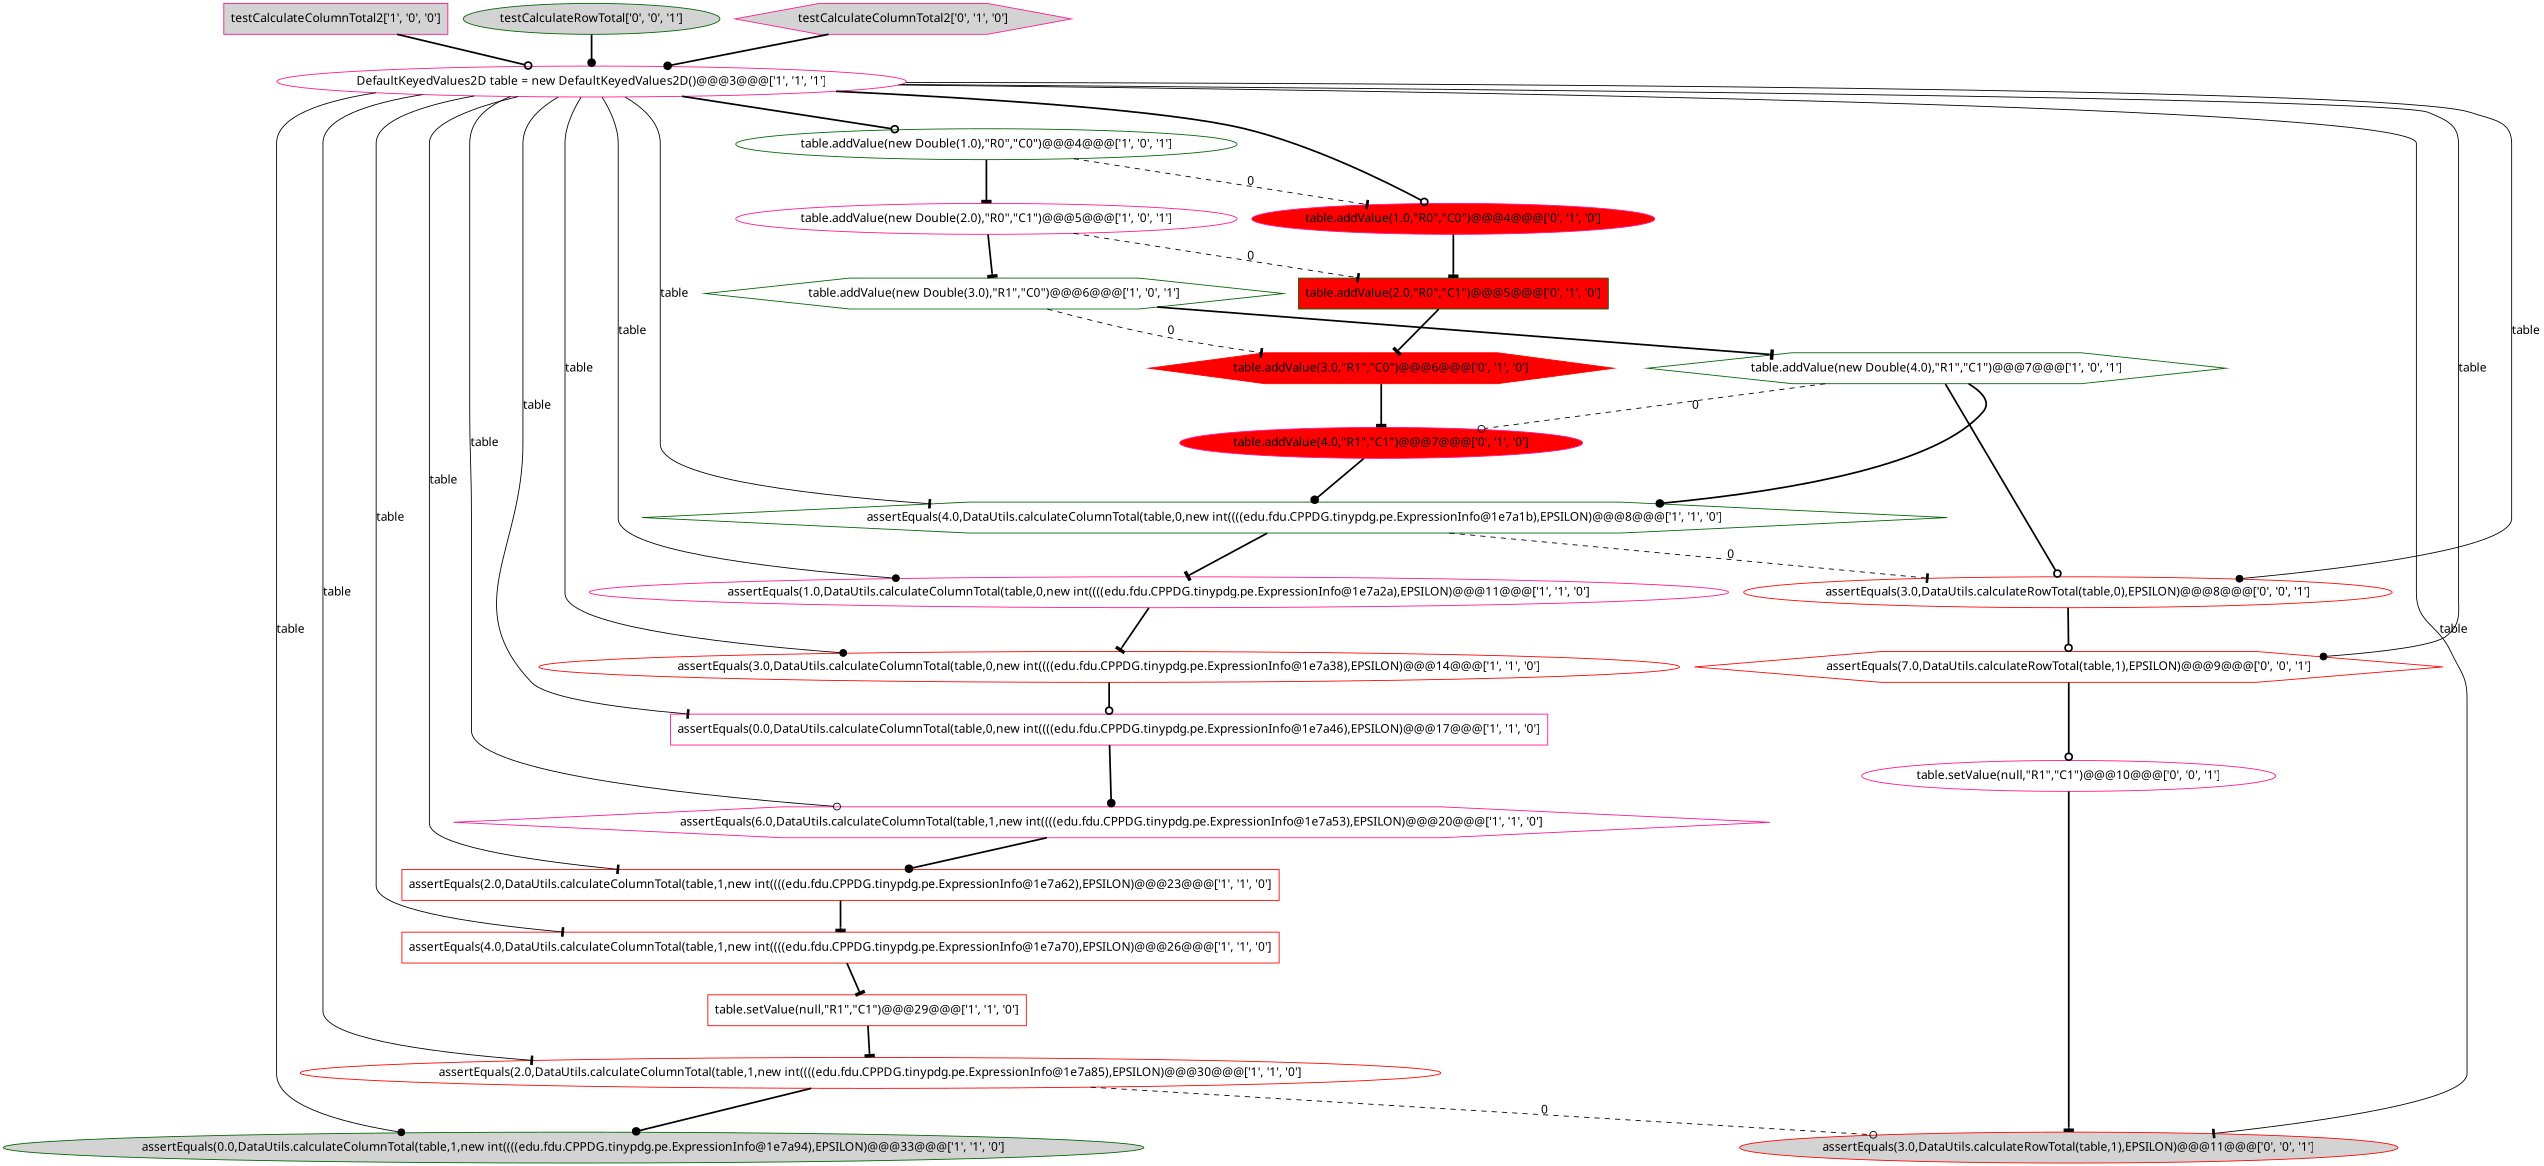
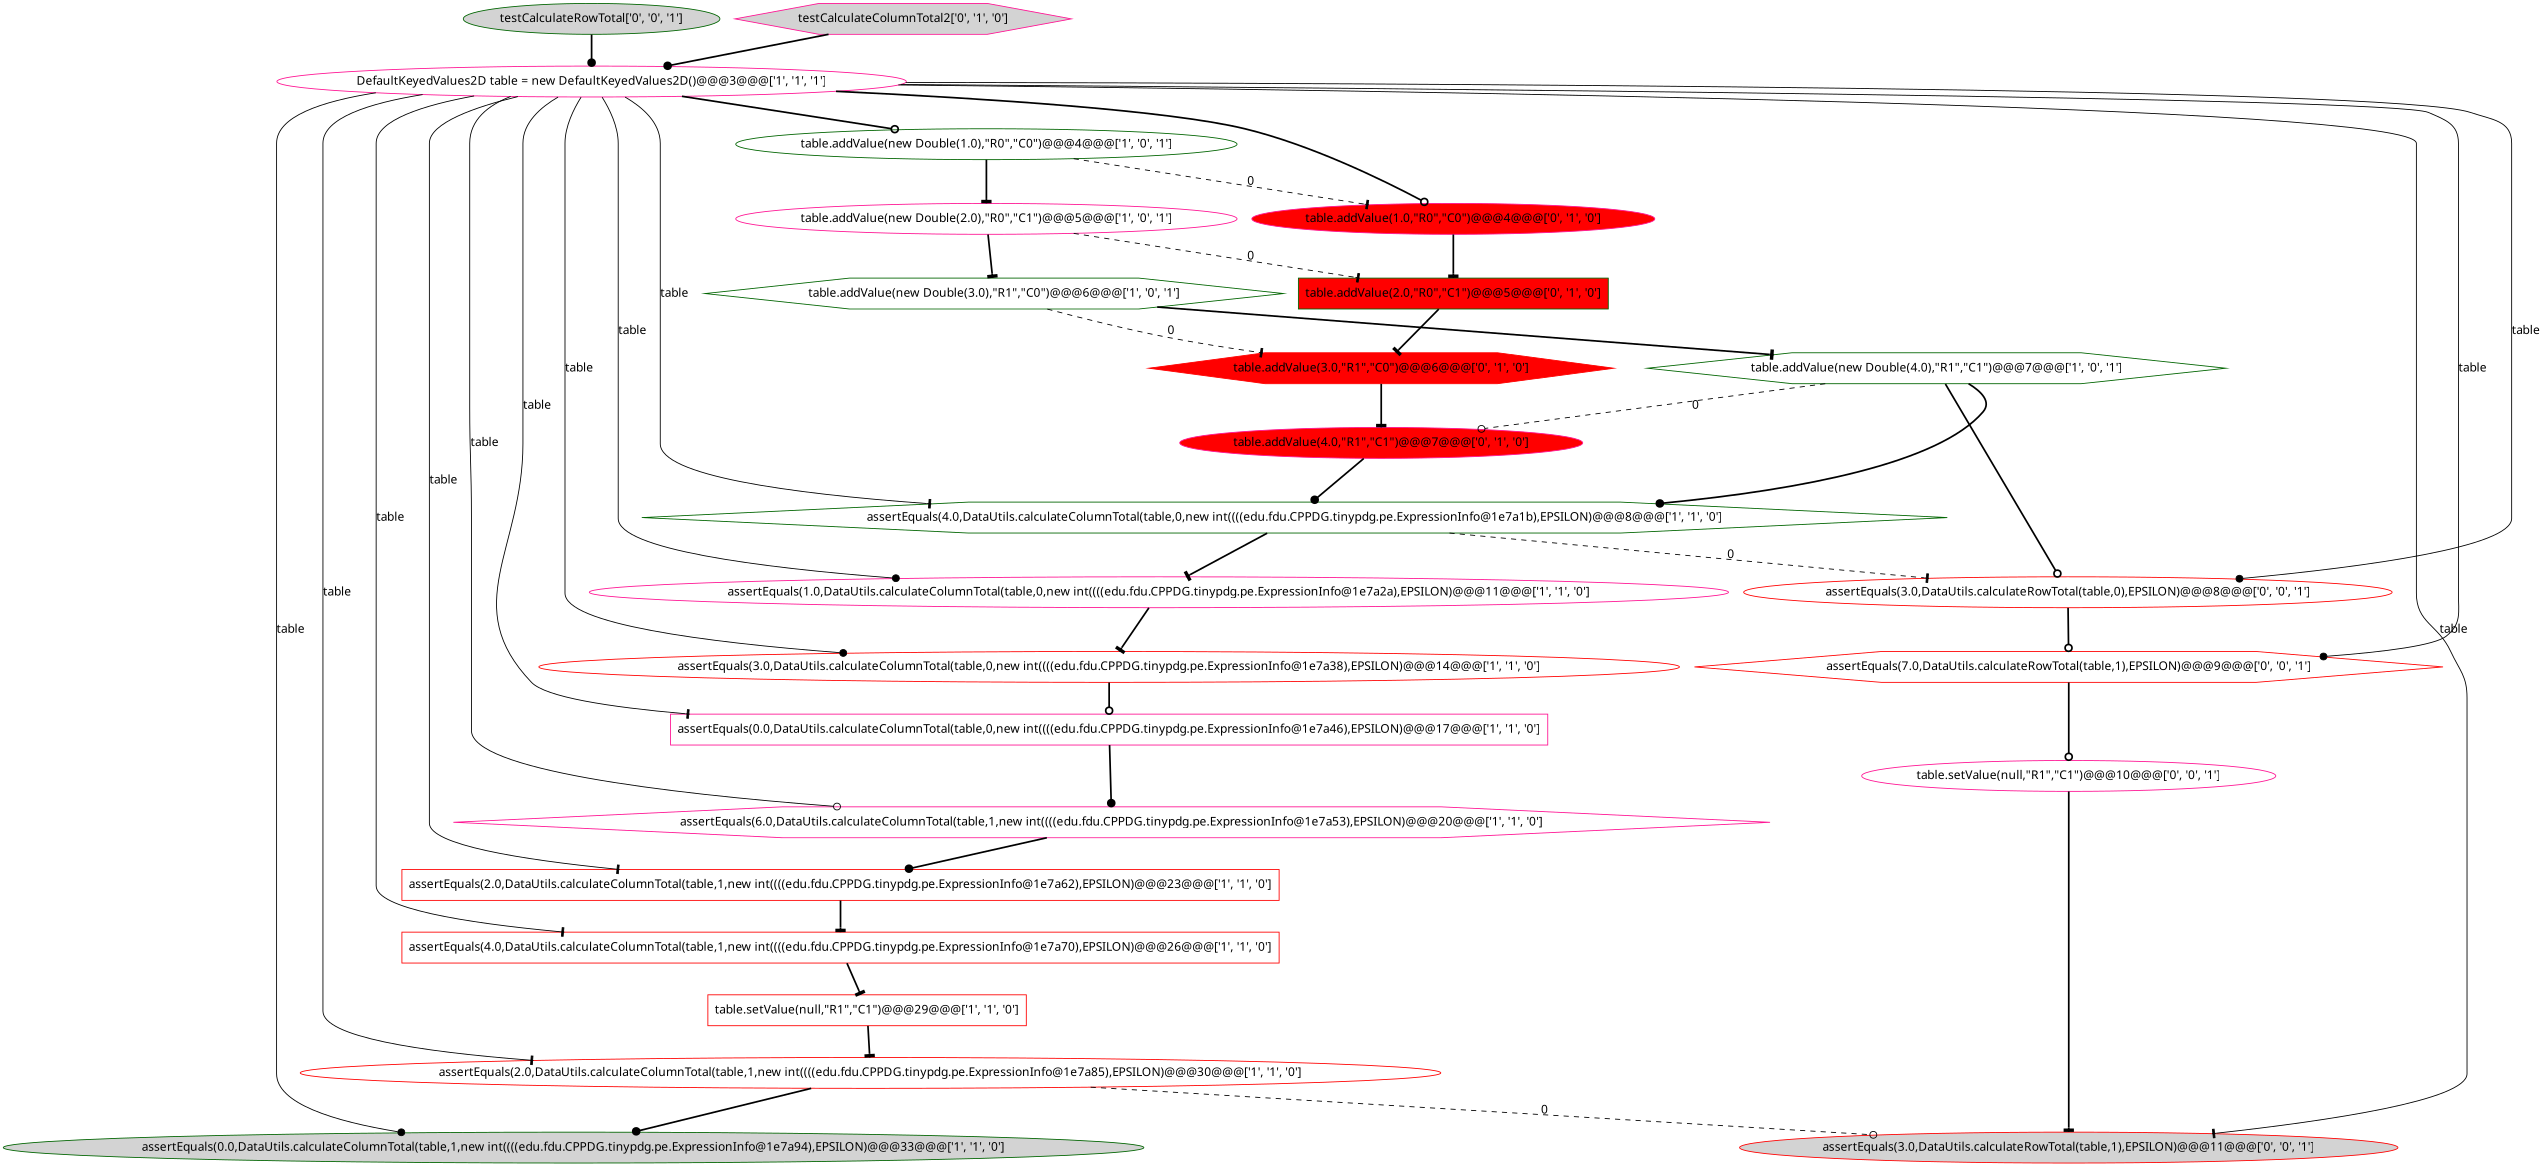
(336, 19) -> none
